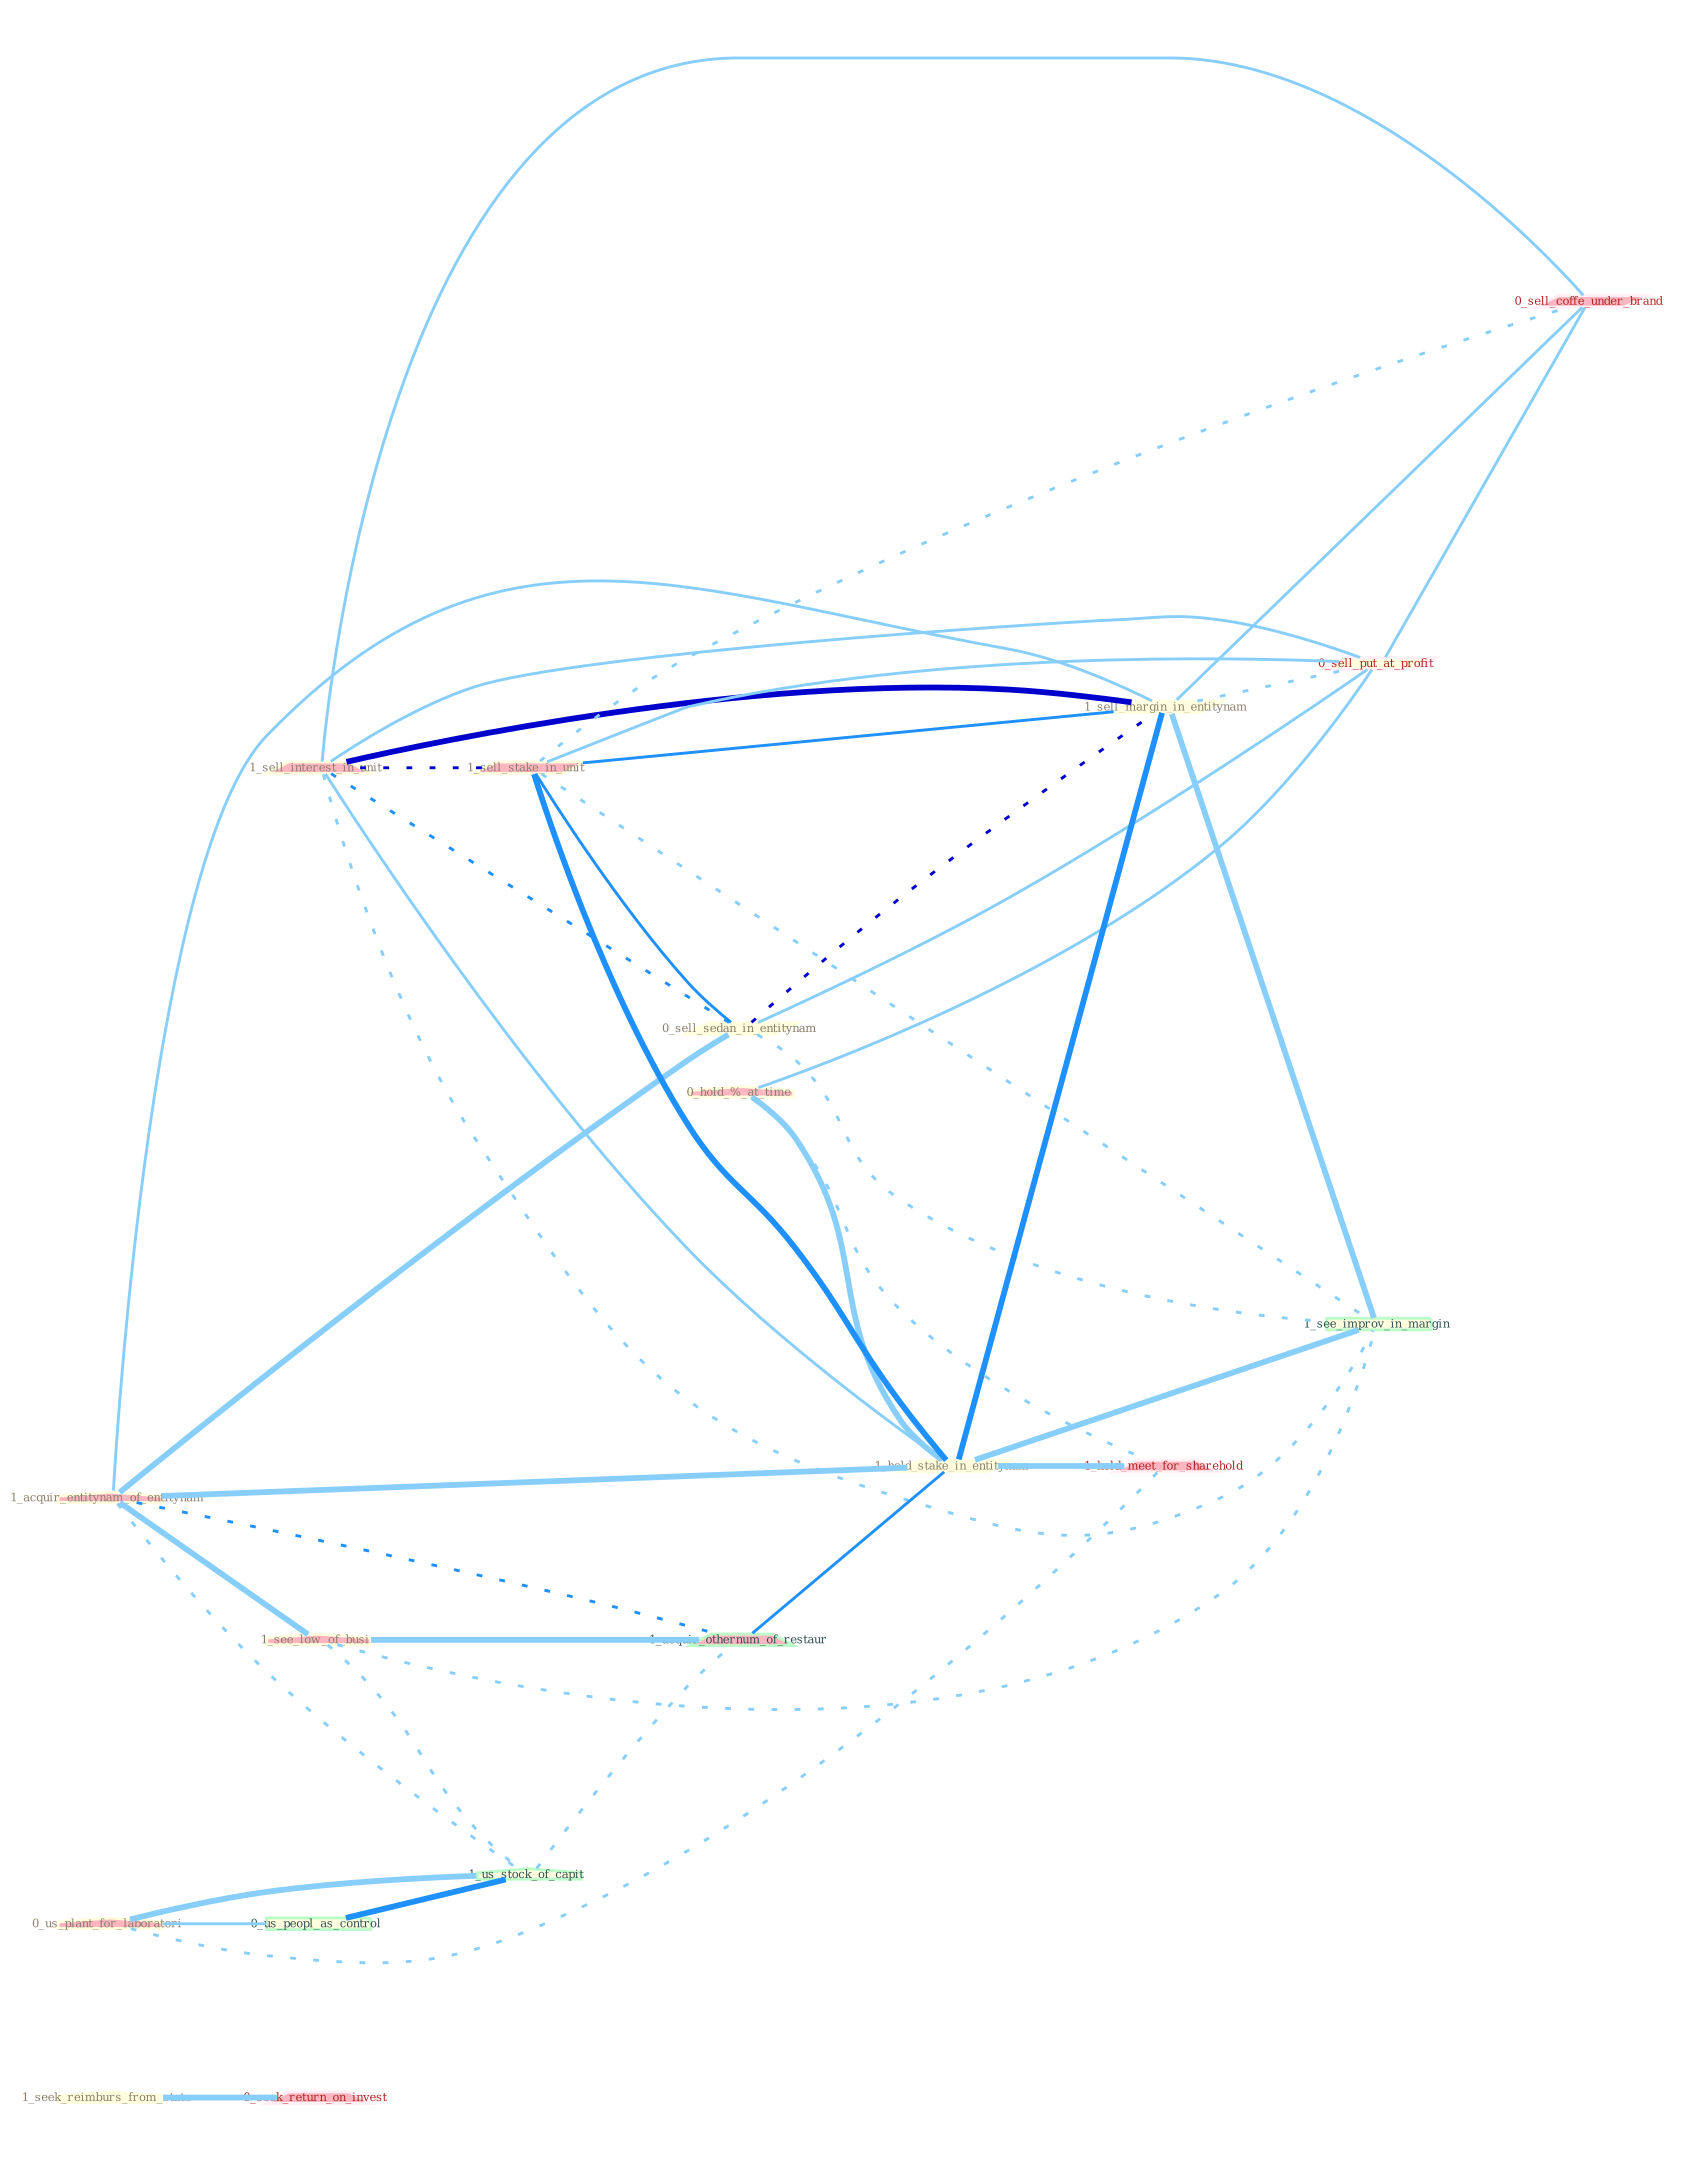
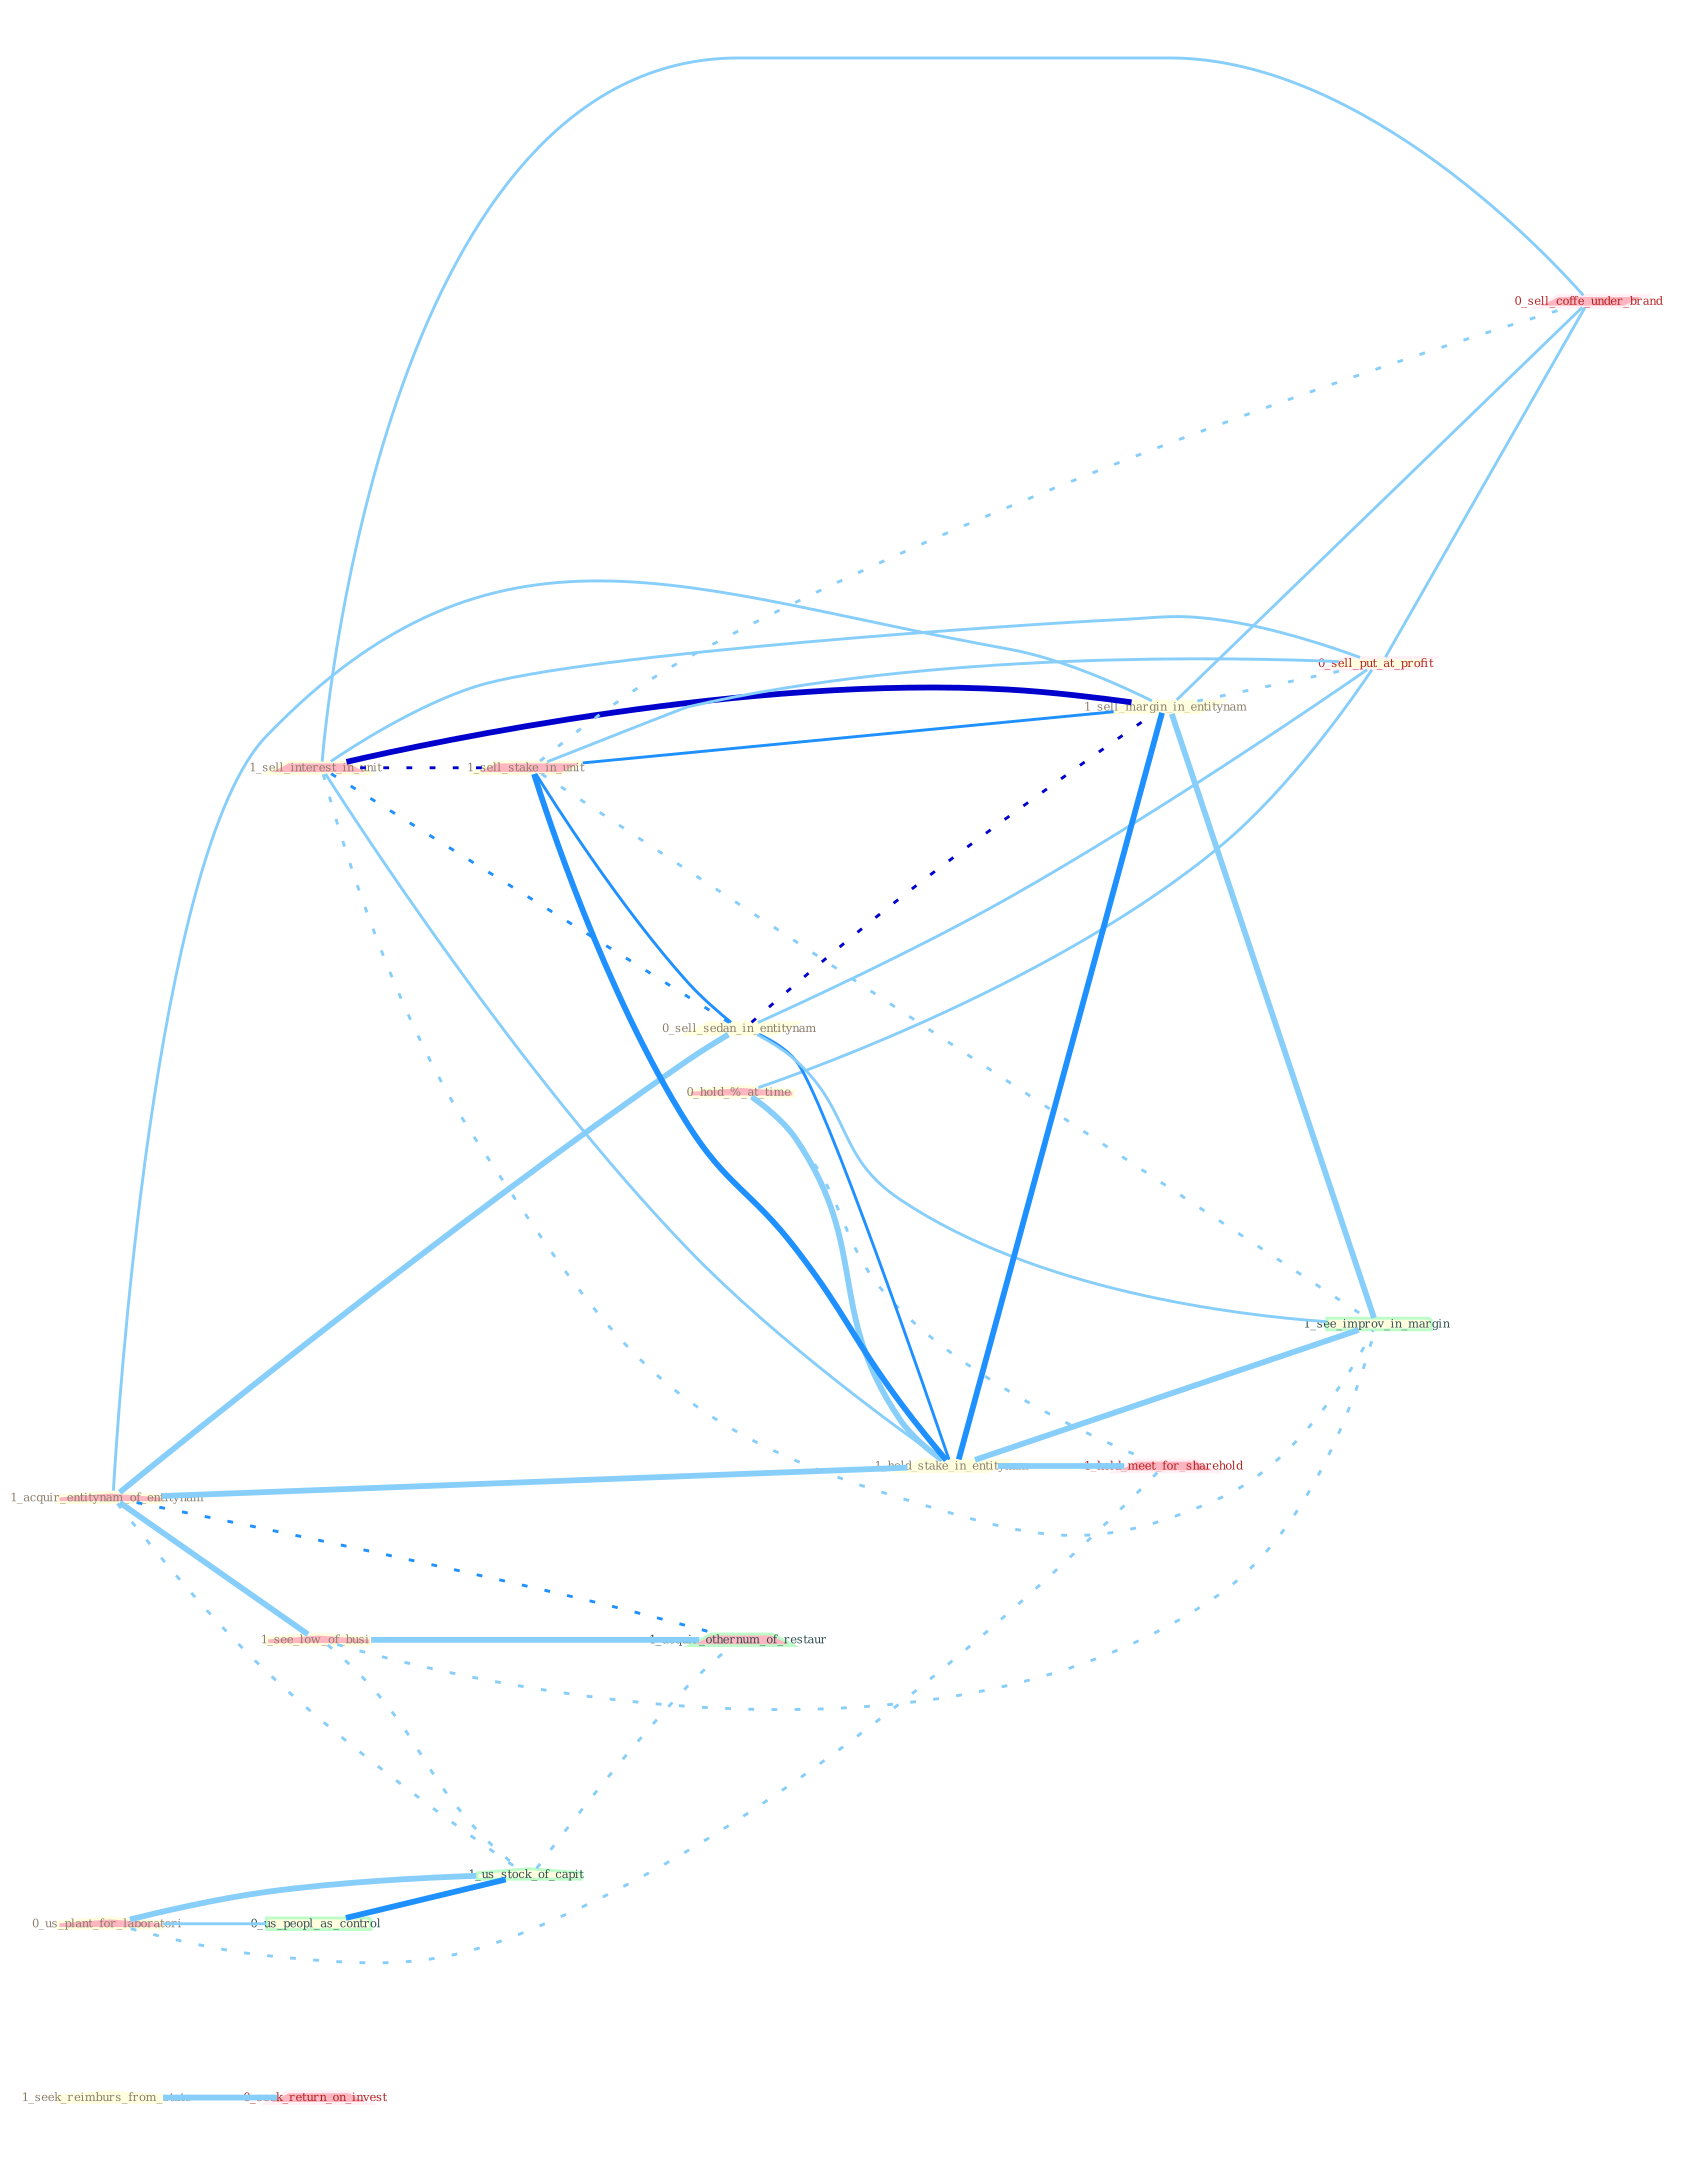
(985, 1244) -> (985, 1244)
(848, 1553) -> (870, 1236)
